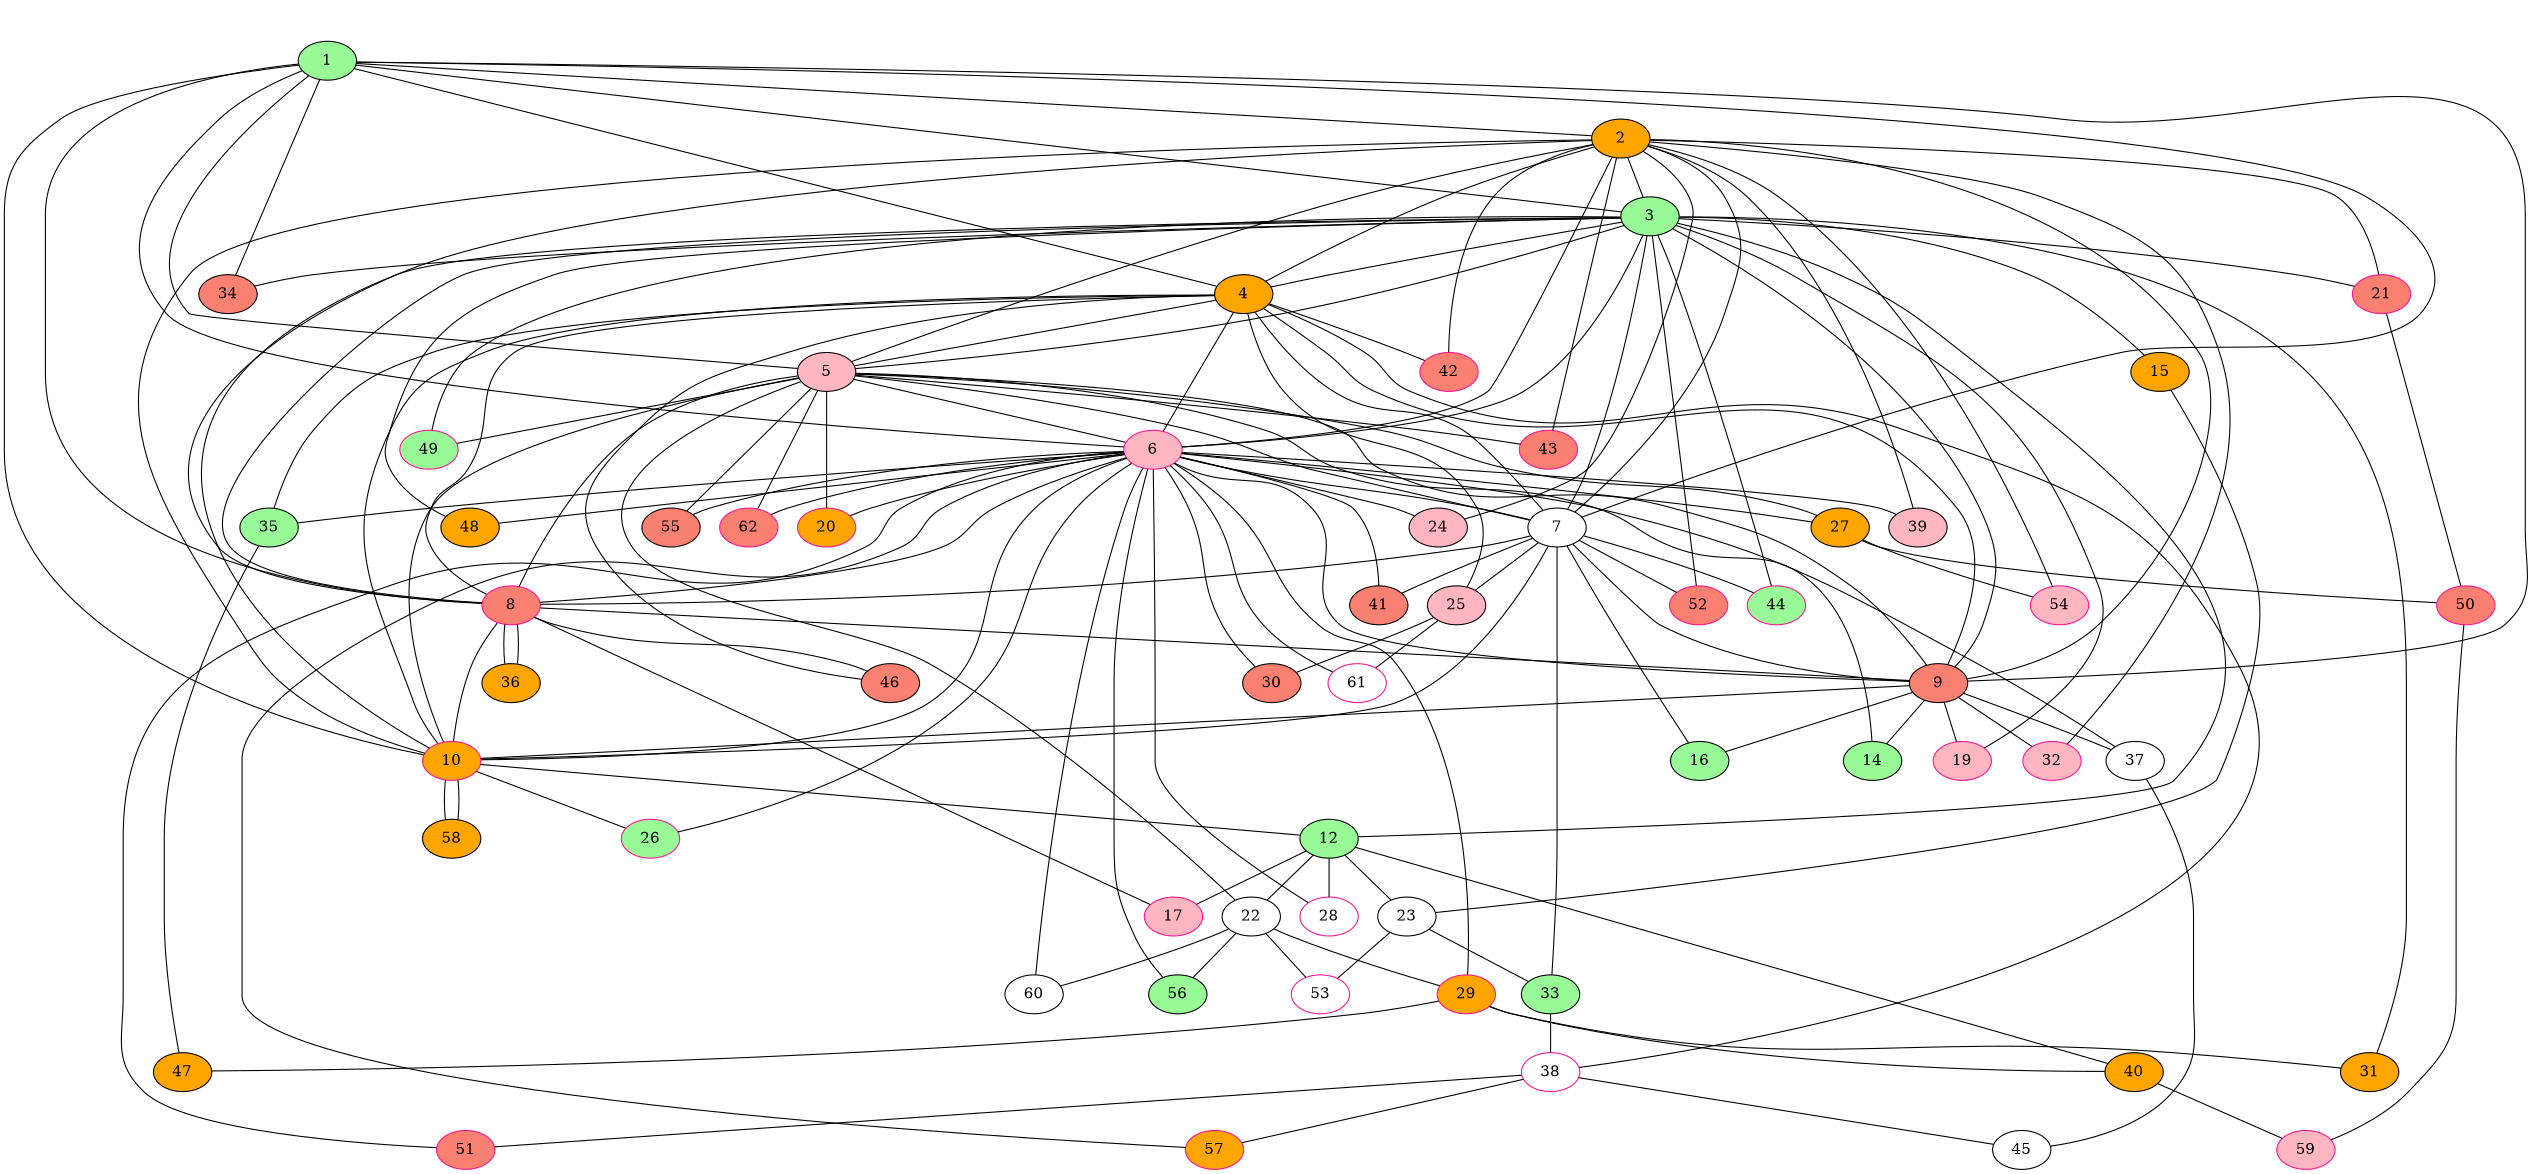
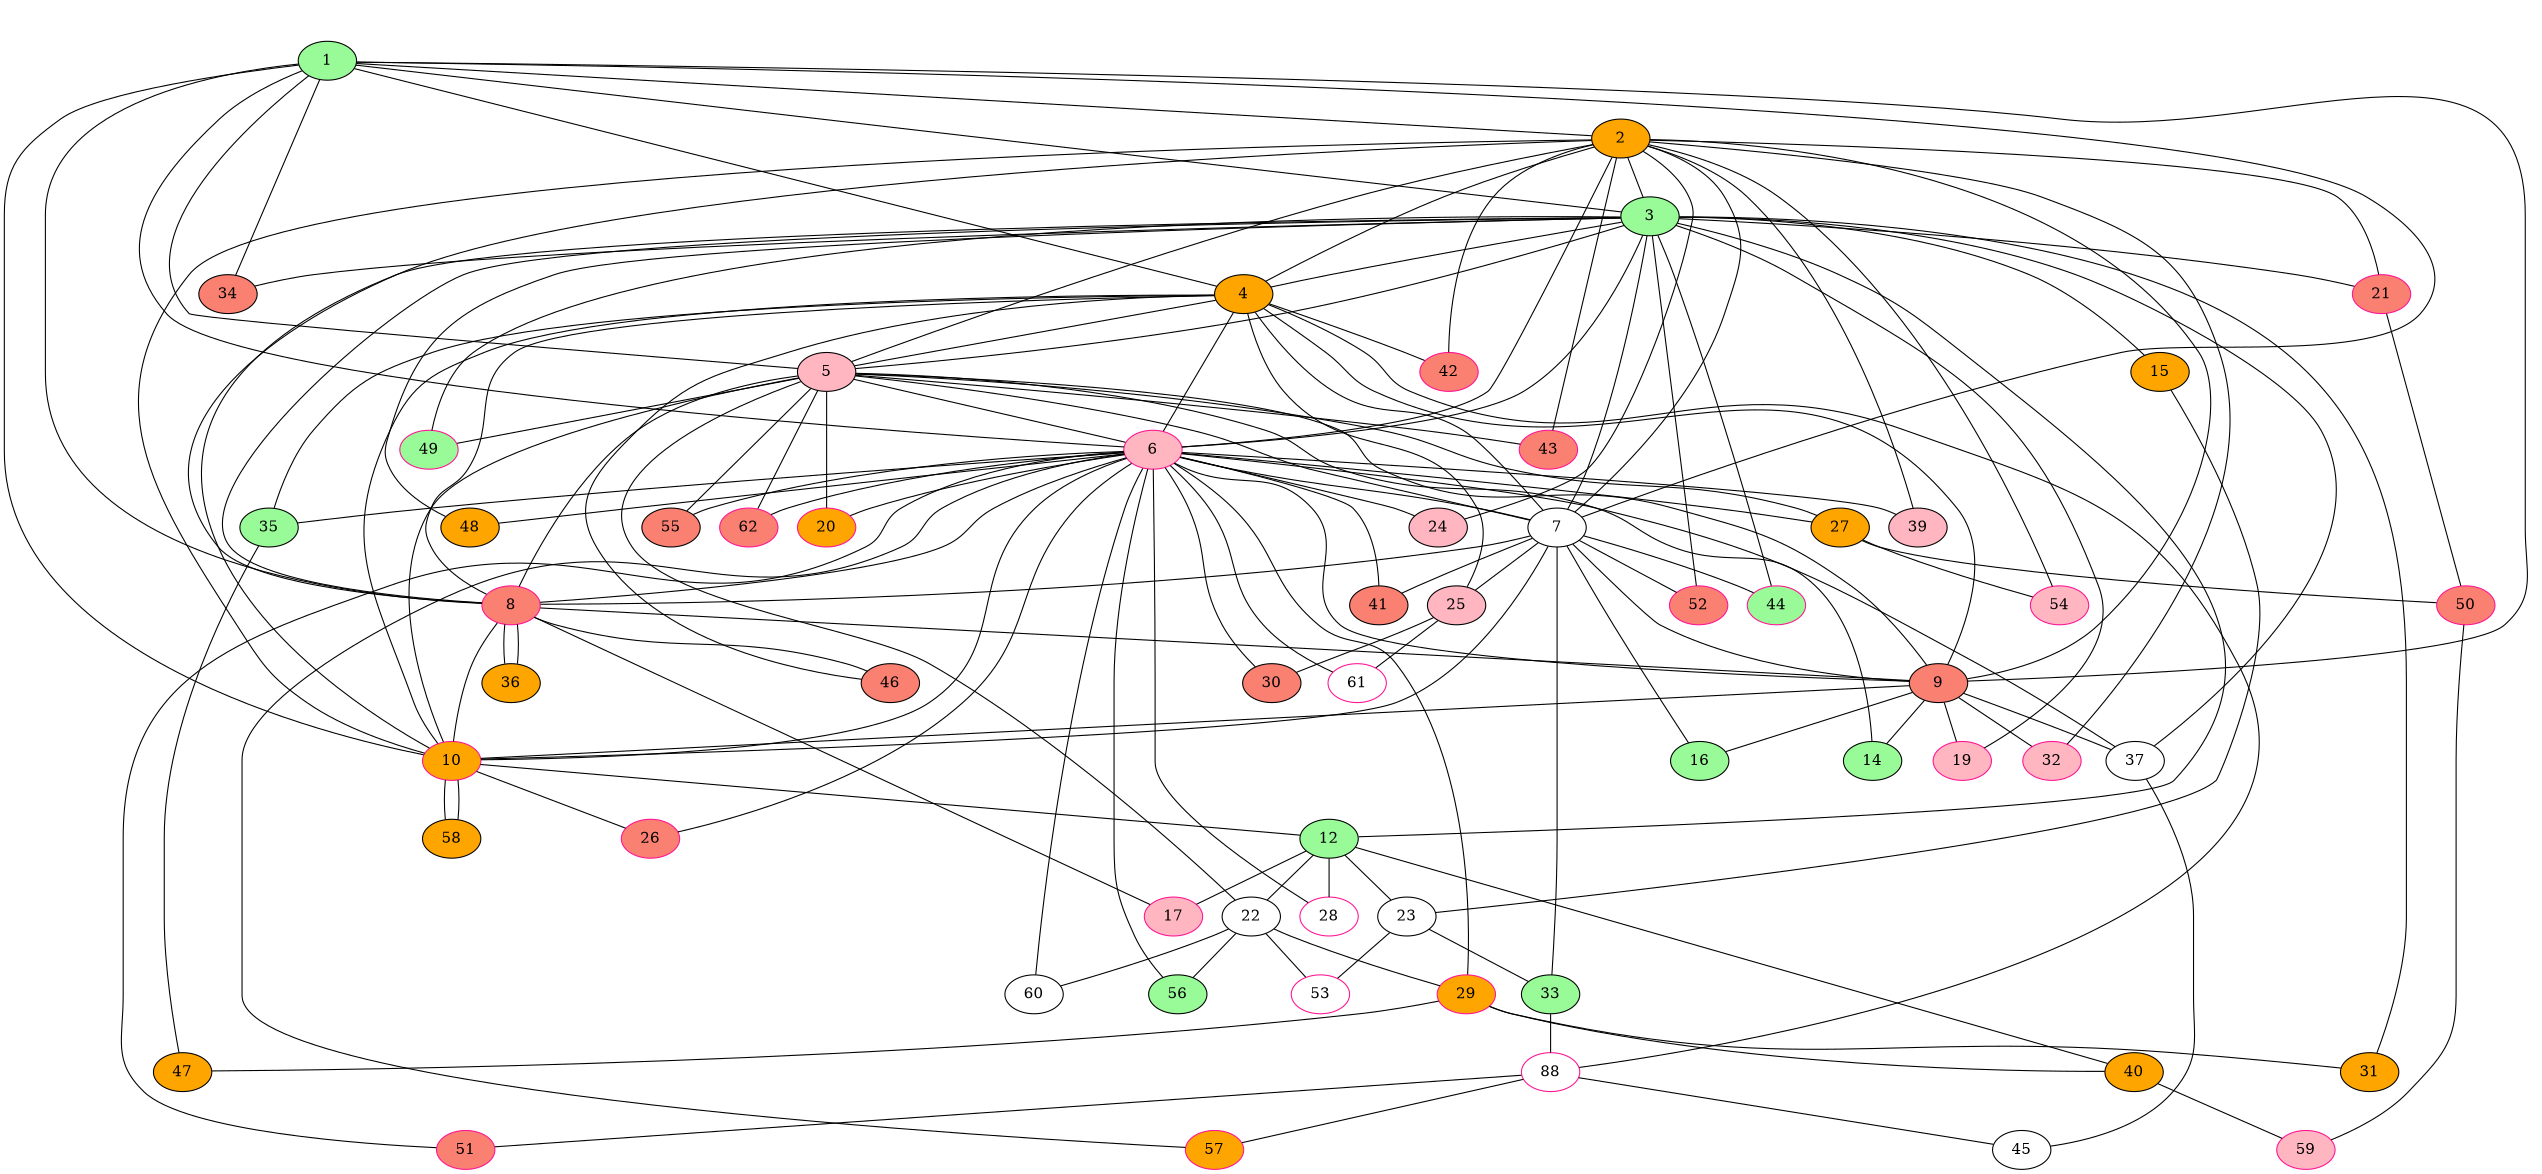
(1899, 395) -> (2200, 334)
(650, 839) -> (650, 839)
(1551, 1072) -> (1551, 1072)
